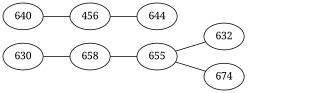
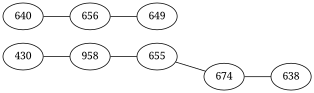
(90, 16) -> (90, 16)
(157, 16) -> (157, 16)
(224, 36) -> none
(23, 57) -> (23, 57)
(90, 57) -> (90, 57)
none -> (291, 77)
